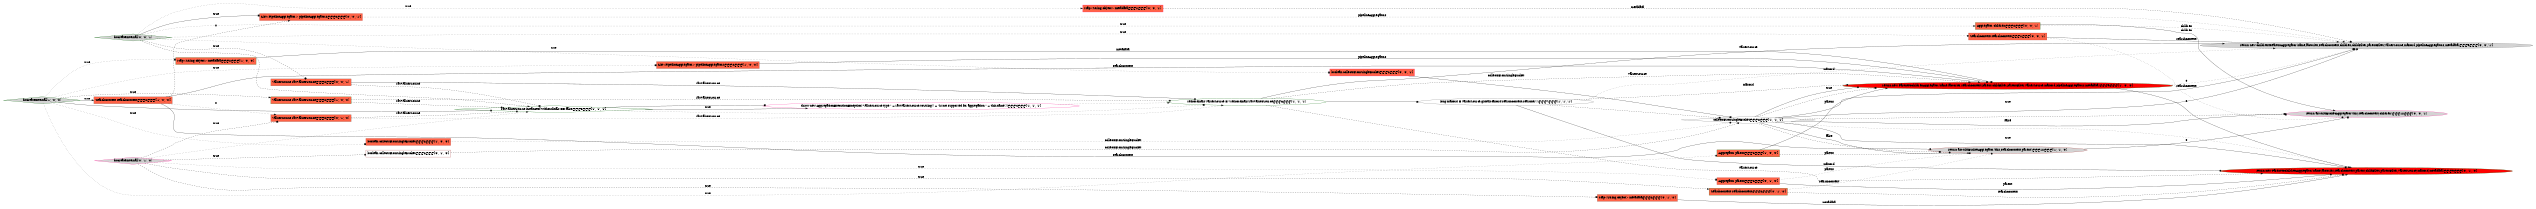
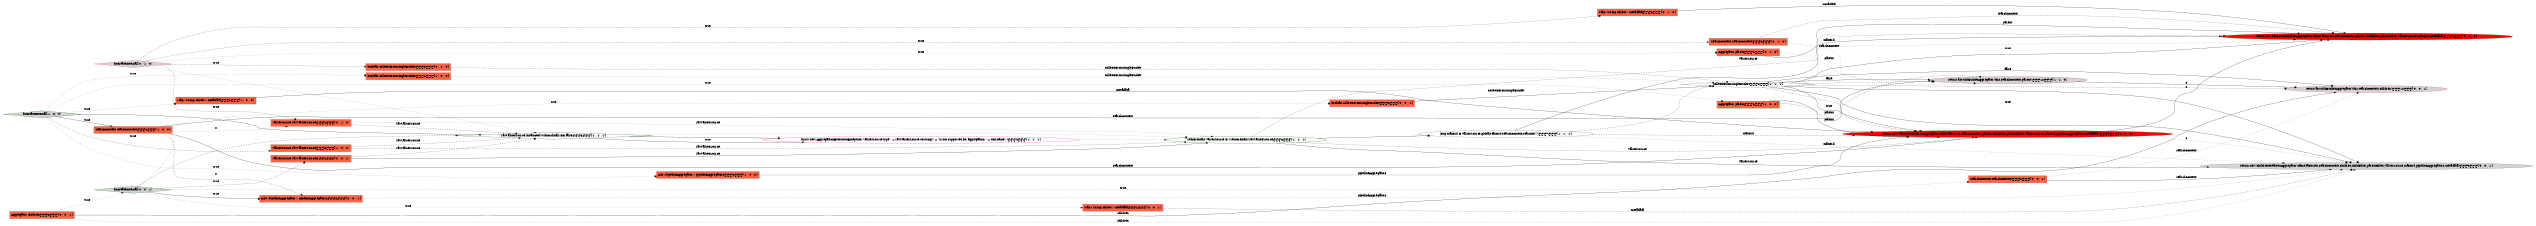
(1058, 26) -> (88, 202)
(408, 154) -> (408, 67)
